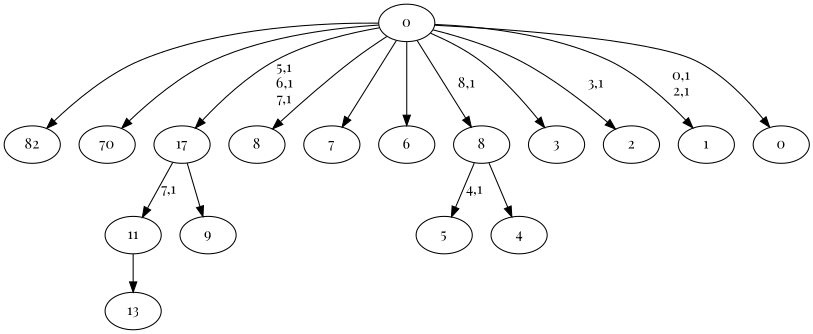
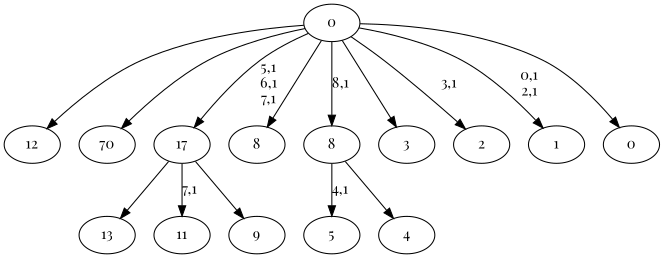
(32, 145) -> (32, 145)
(332, 145) -> none
(407, 145) -> none
(133, 268) -> (148, 186)
